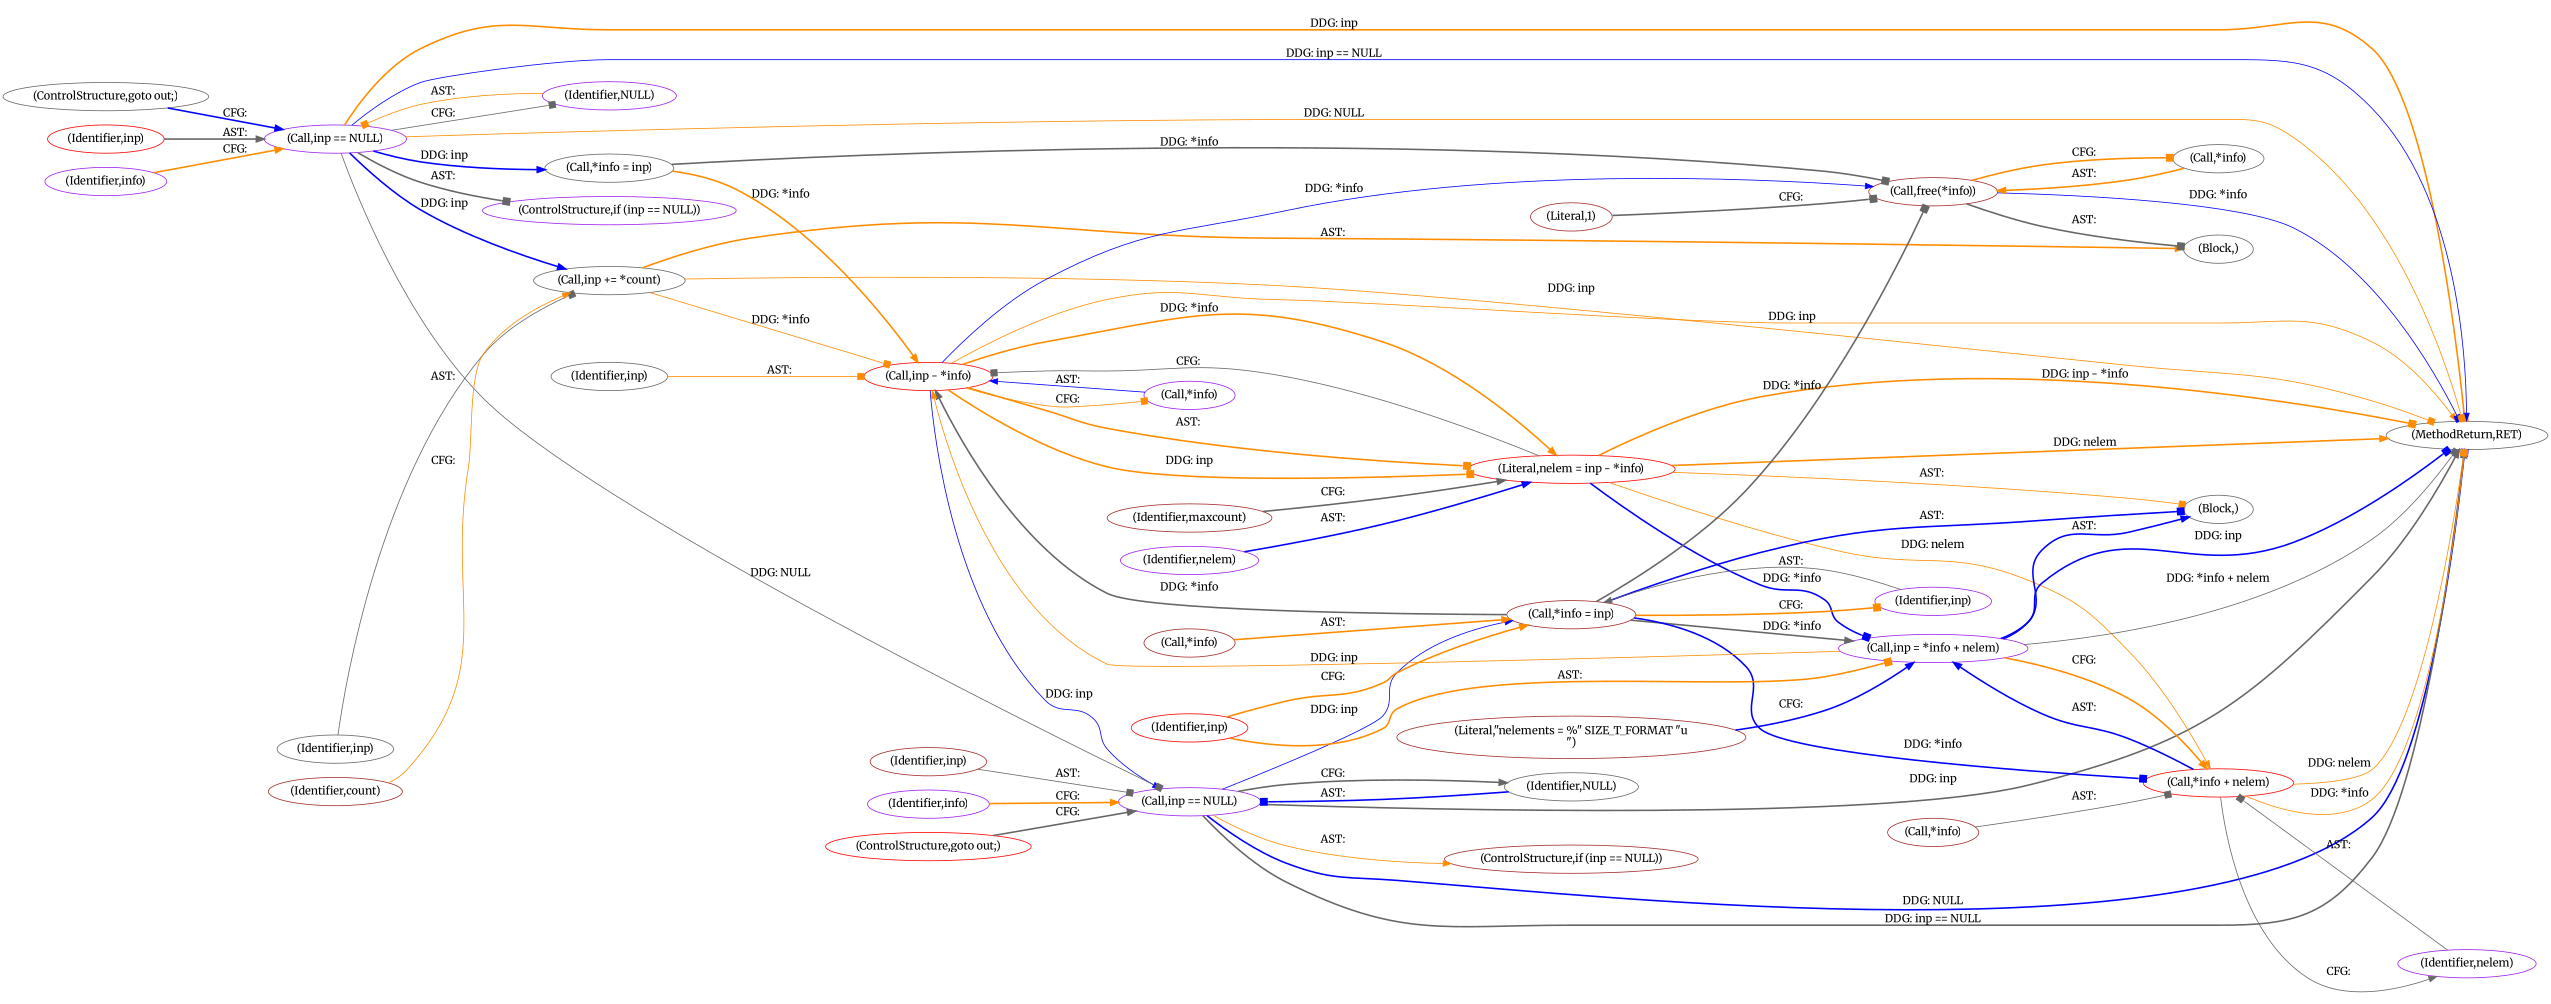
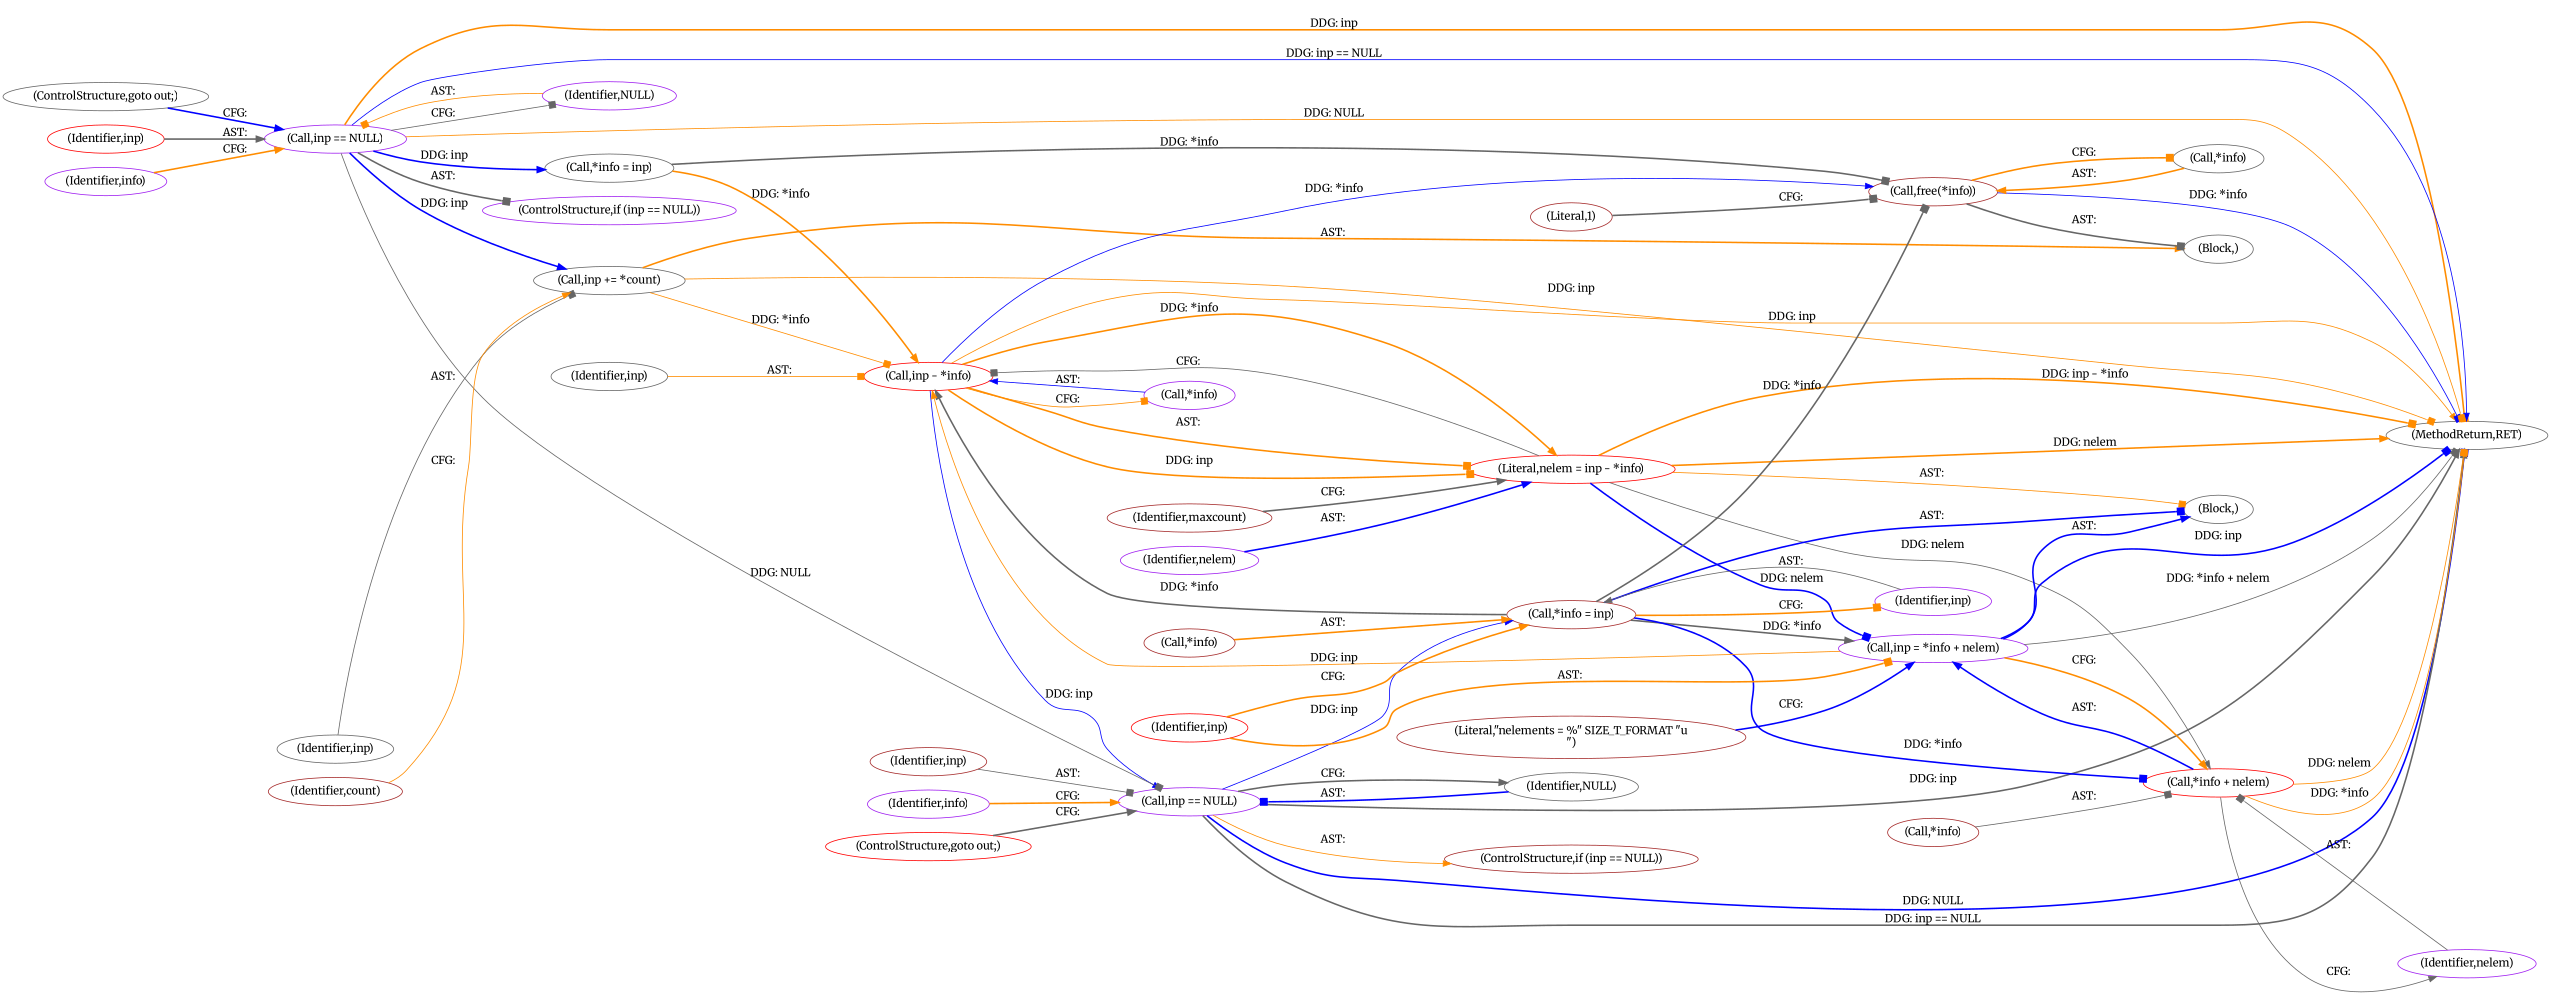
(1944, 561) -> (1944, 561)
(1792, 579) -> (1792, 579)
